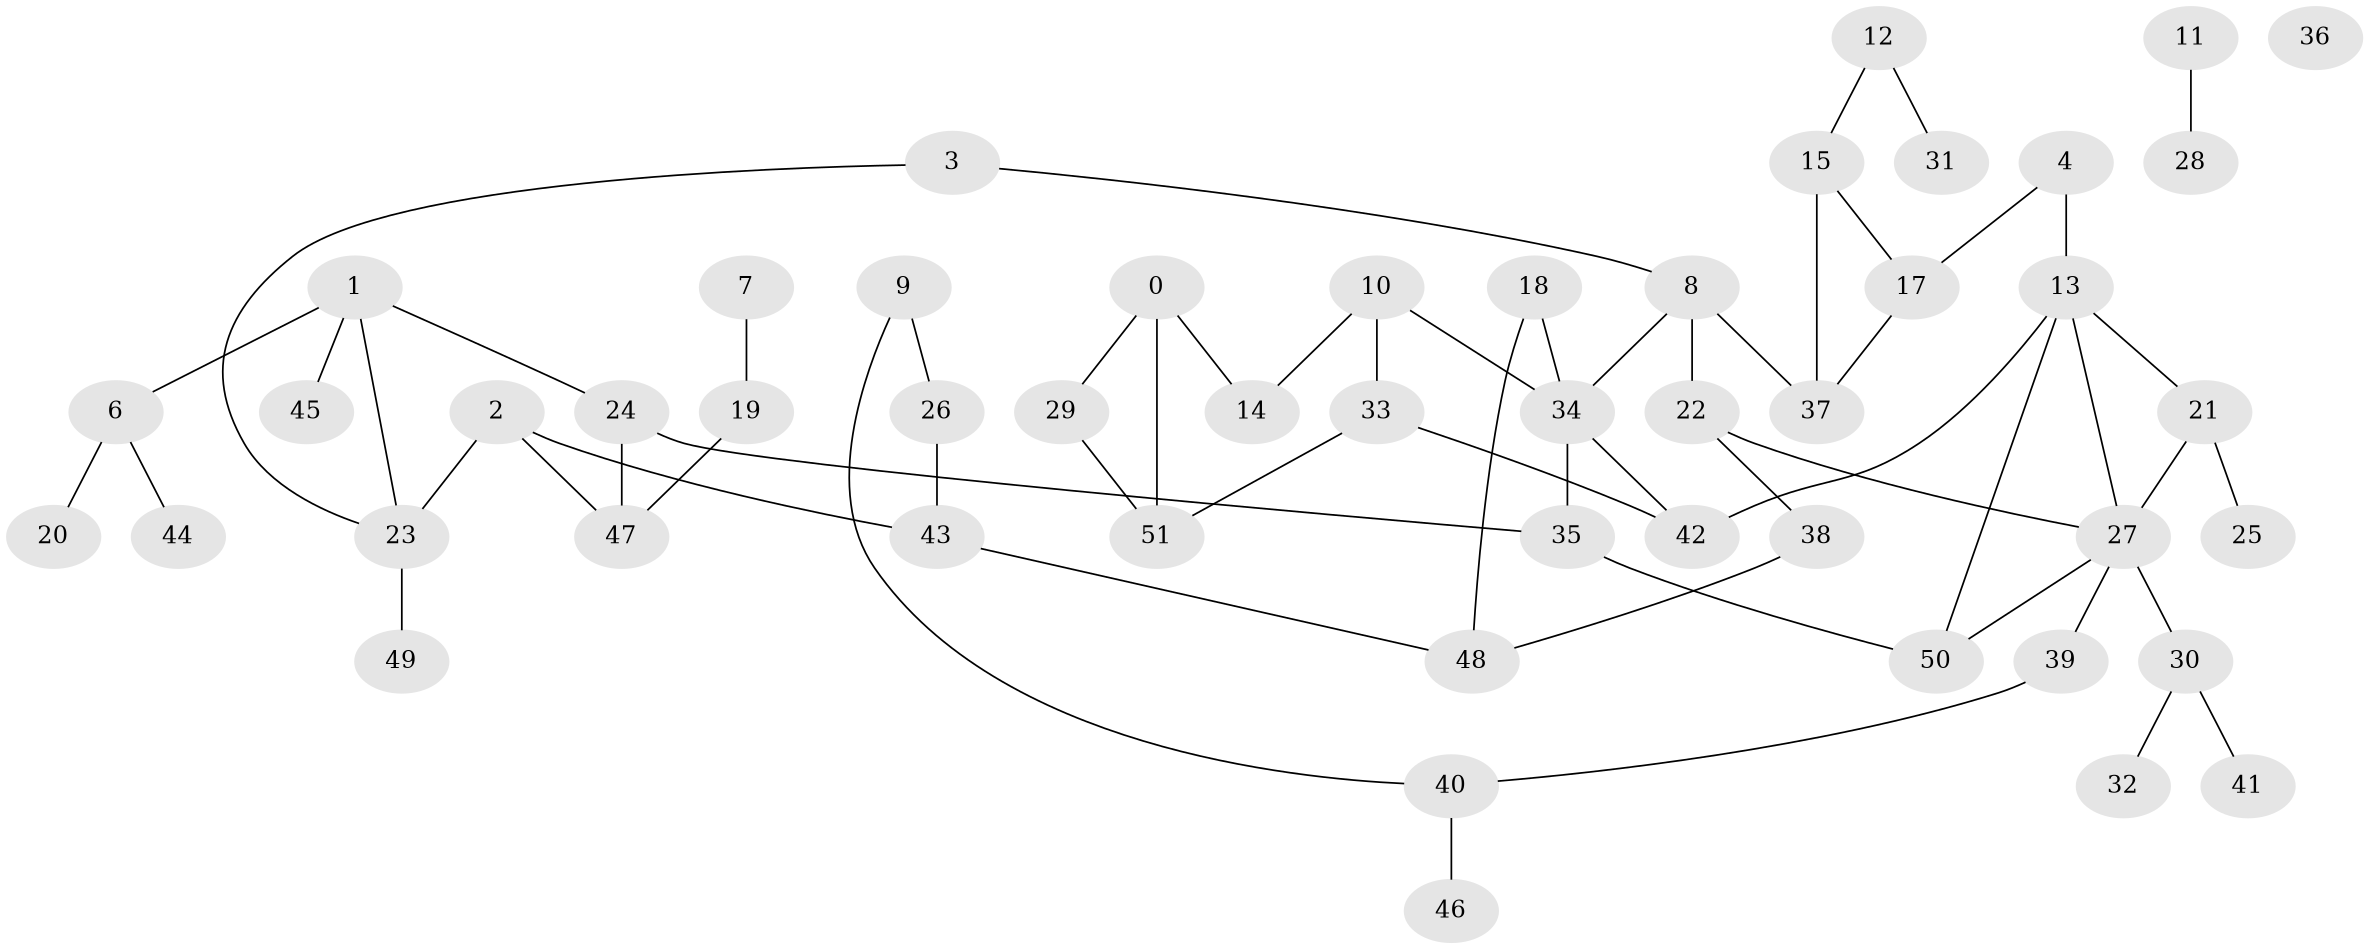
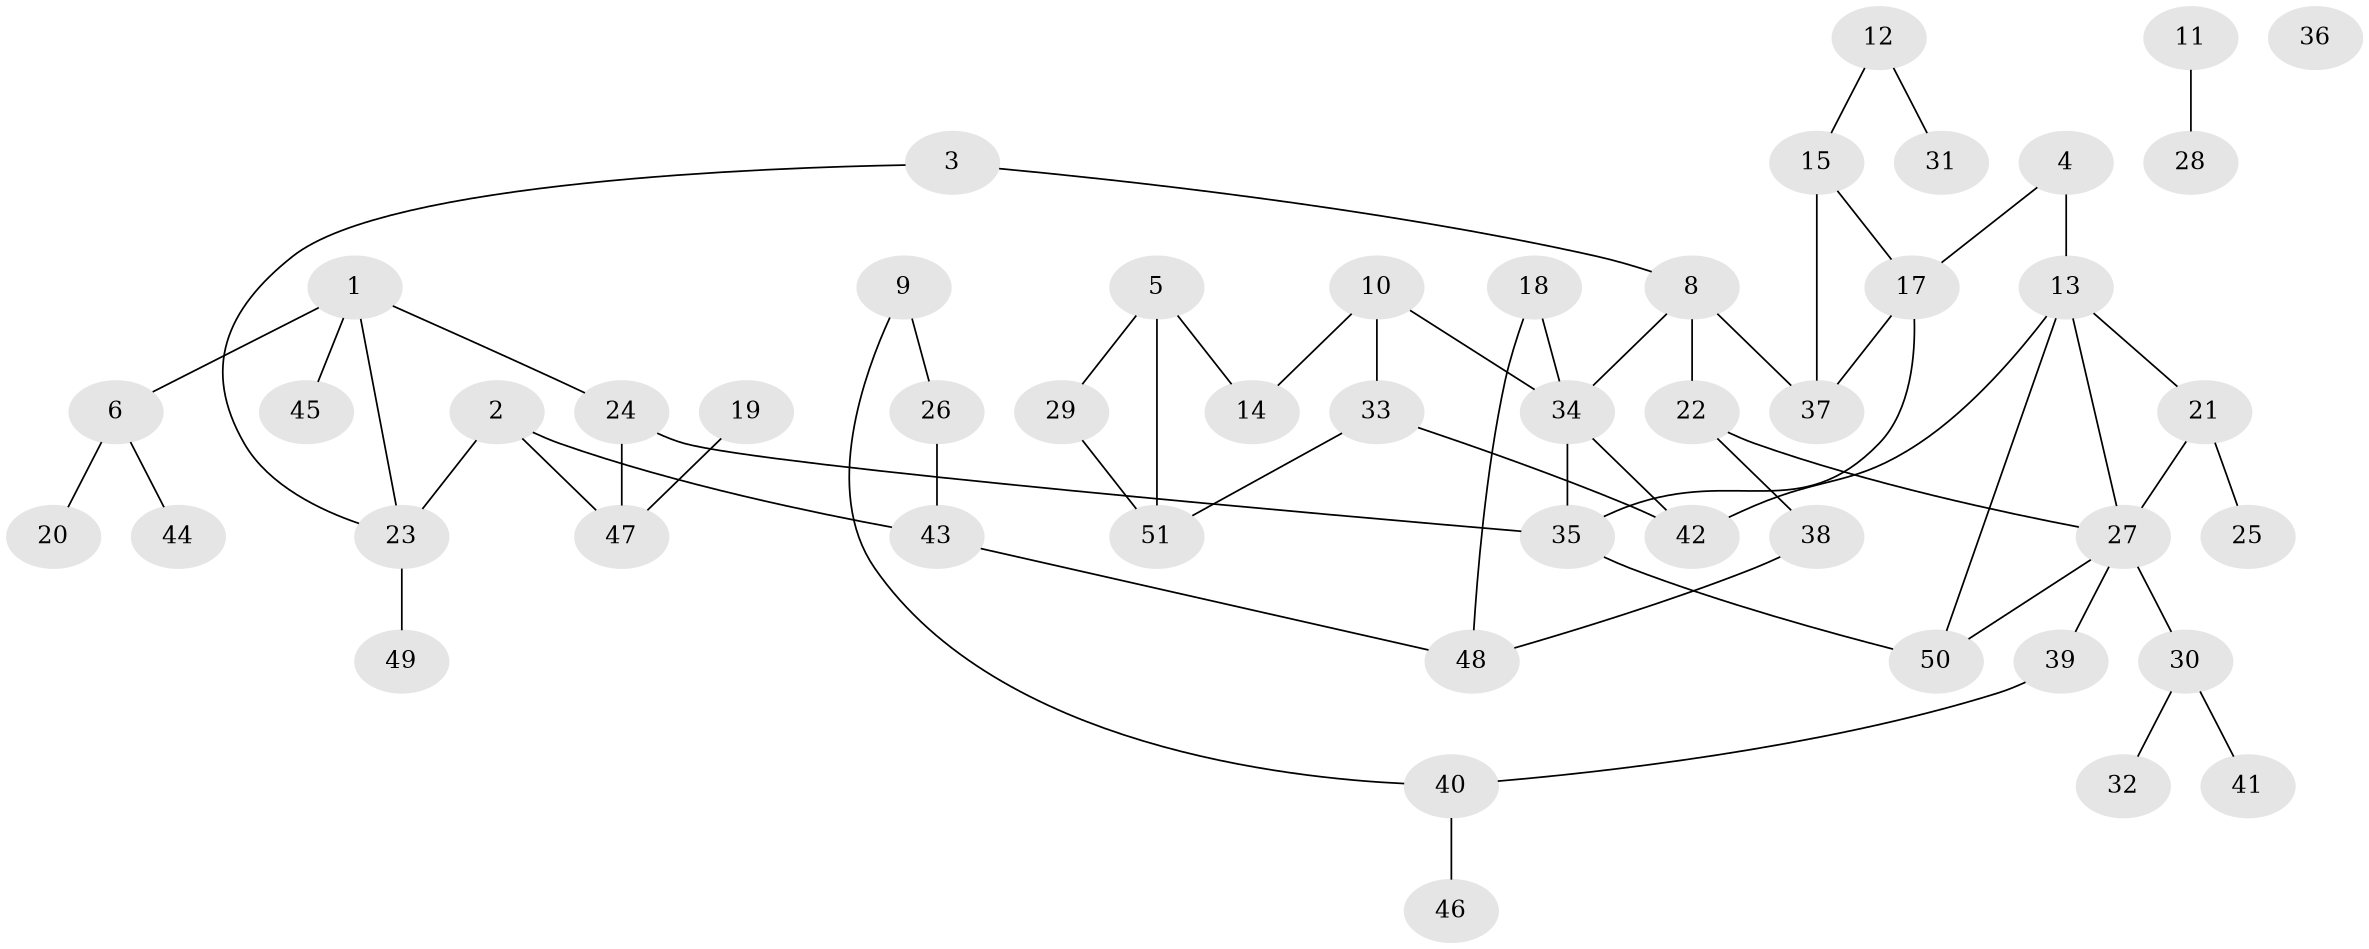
(746, 288) -> none
(1157, 288) -> (1157, 288)
none -> (1859, 461)
